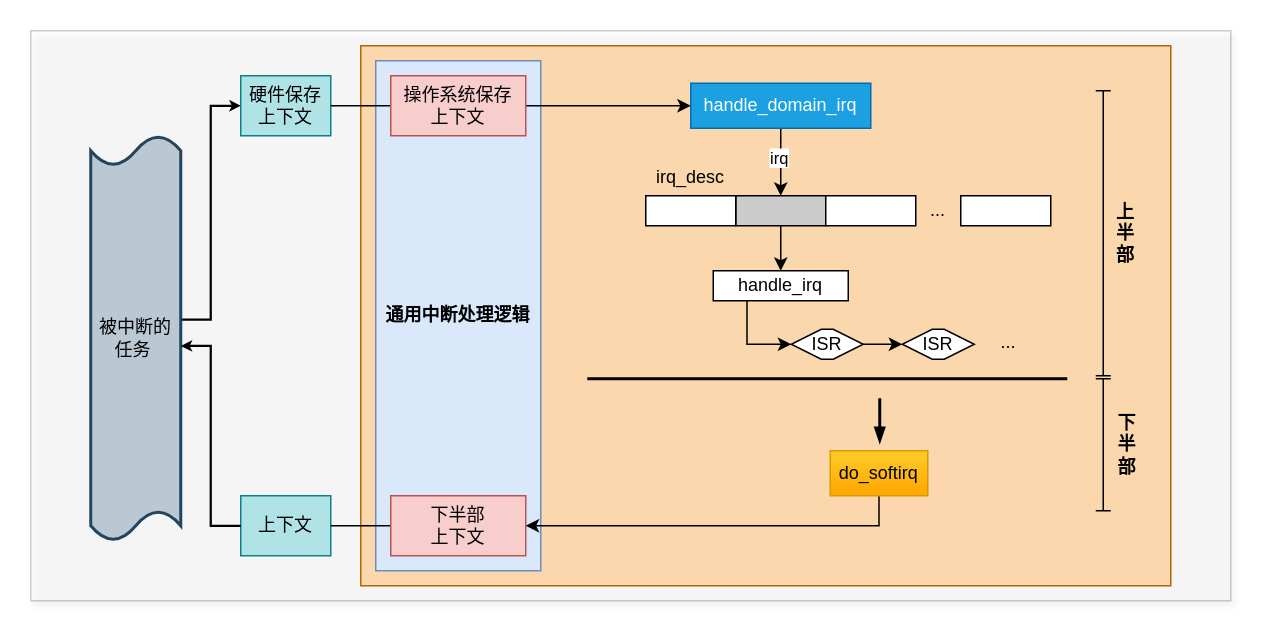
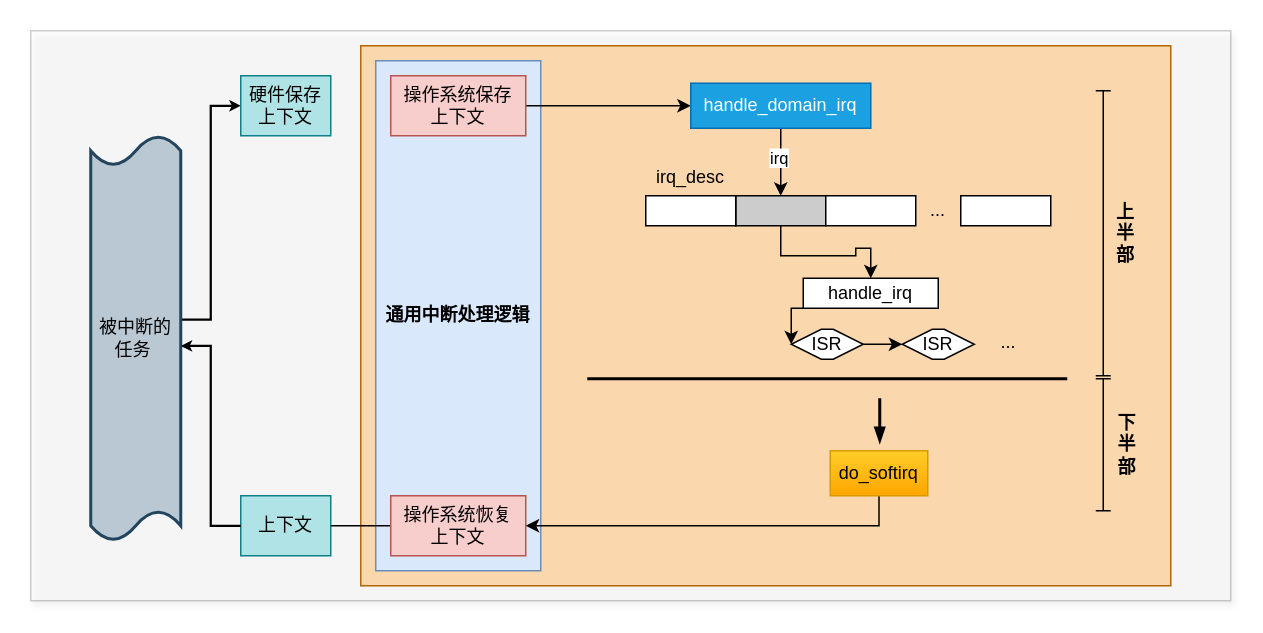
(361, 106) -> none
(781, 286) -> (871, 293)
(458, 526) -> (458, 526)
